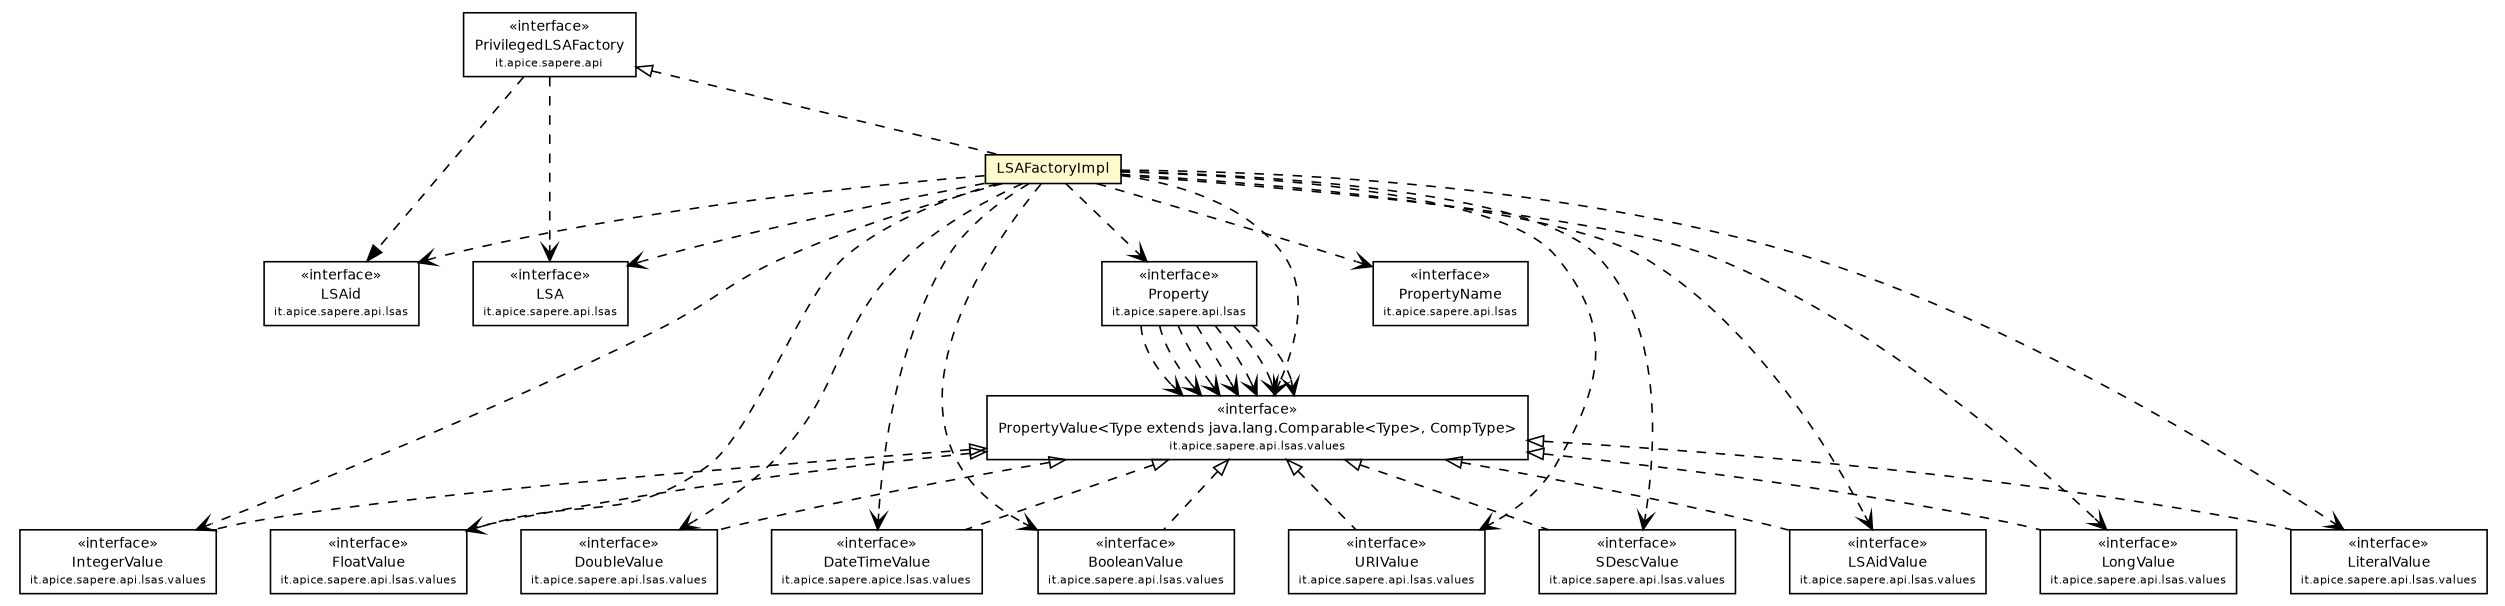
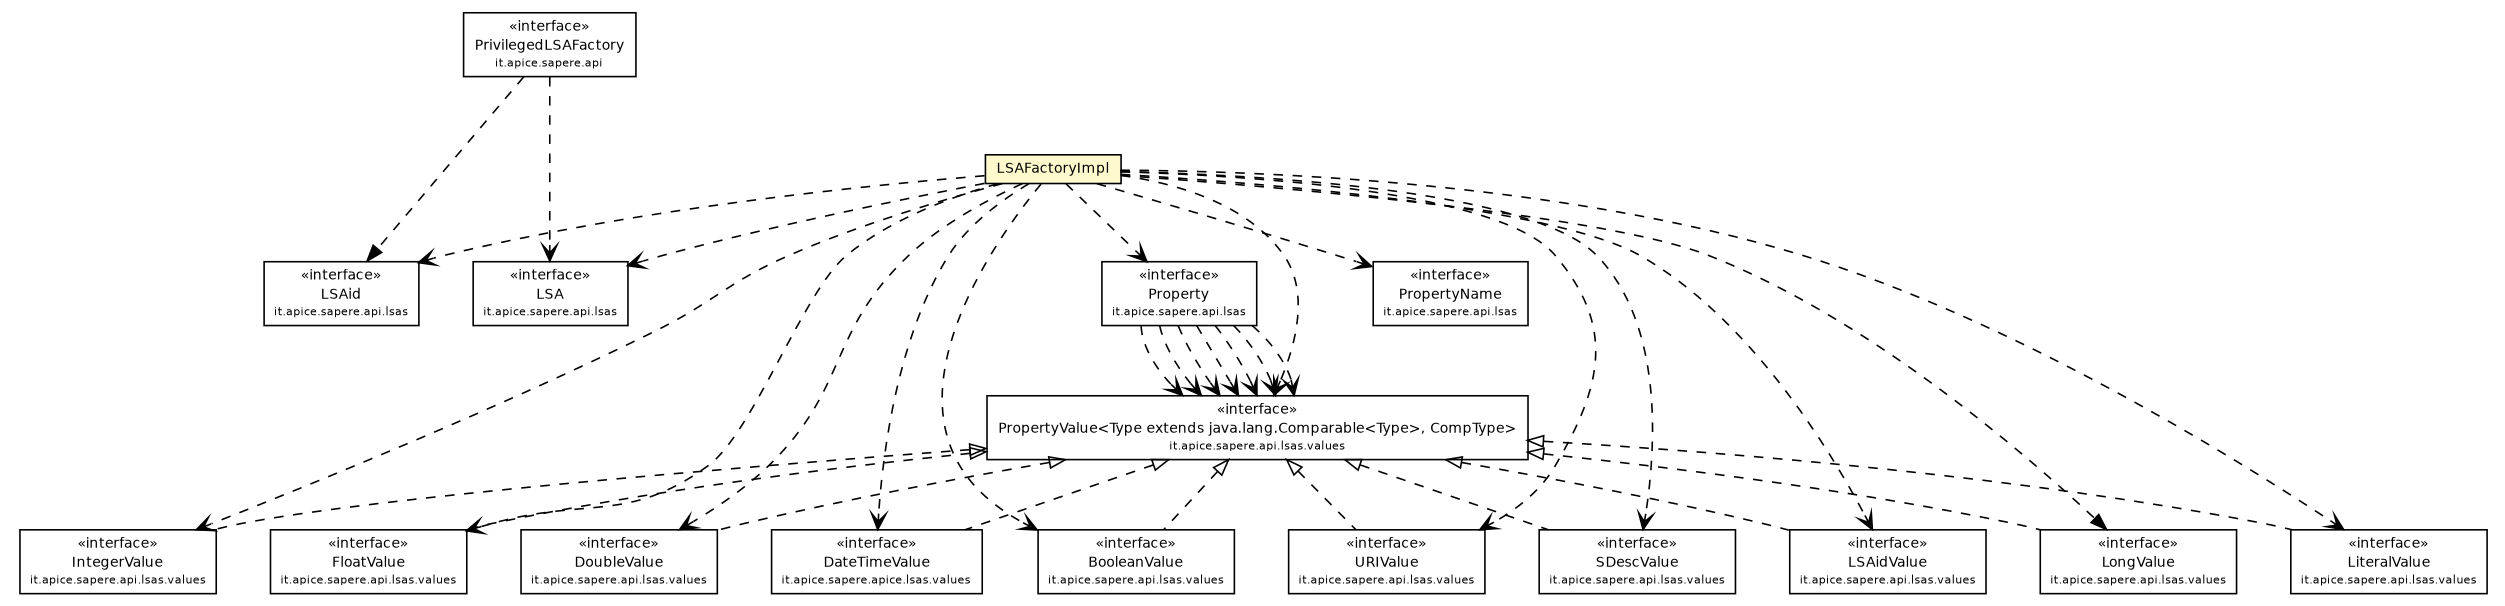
(826, 113) -> none
(1649, 238) -> (1649, 238)
